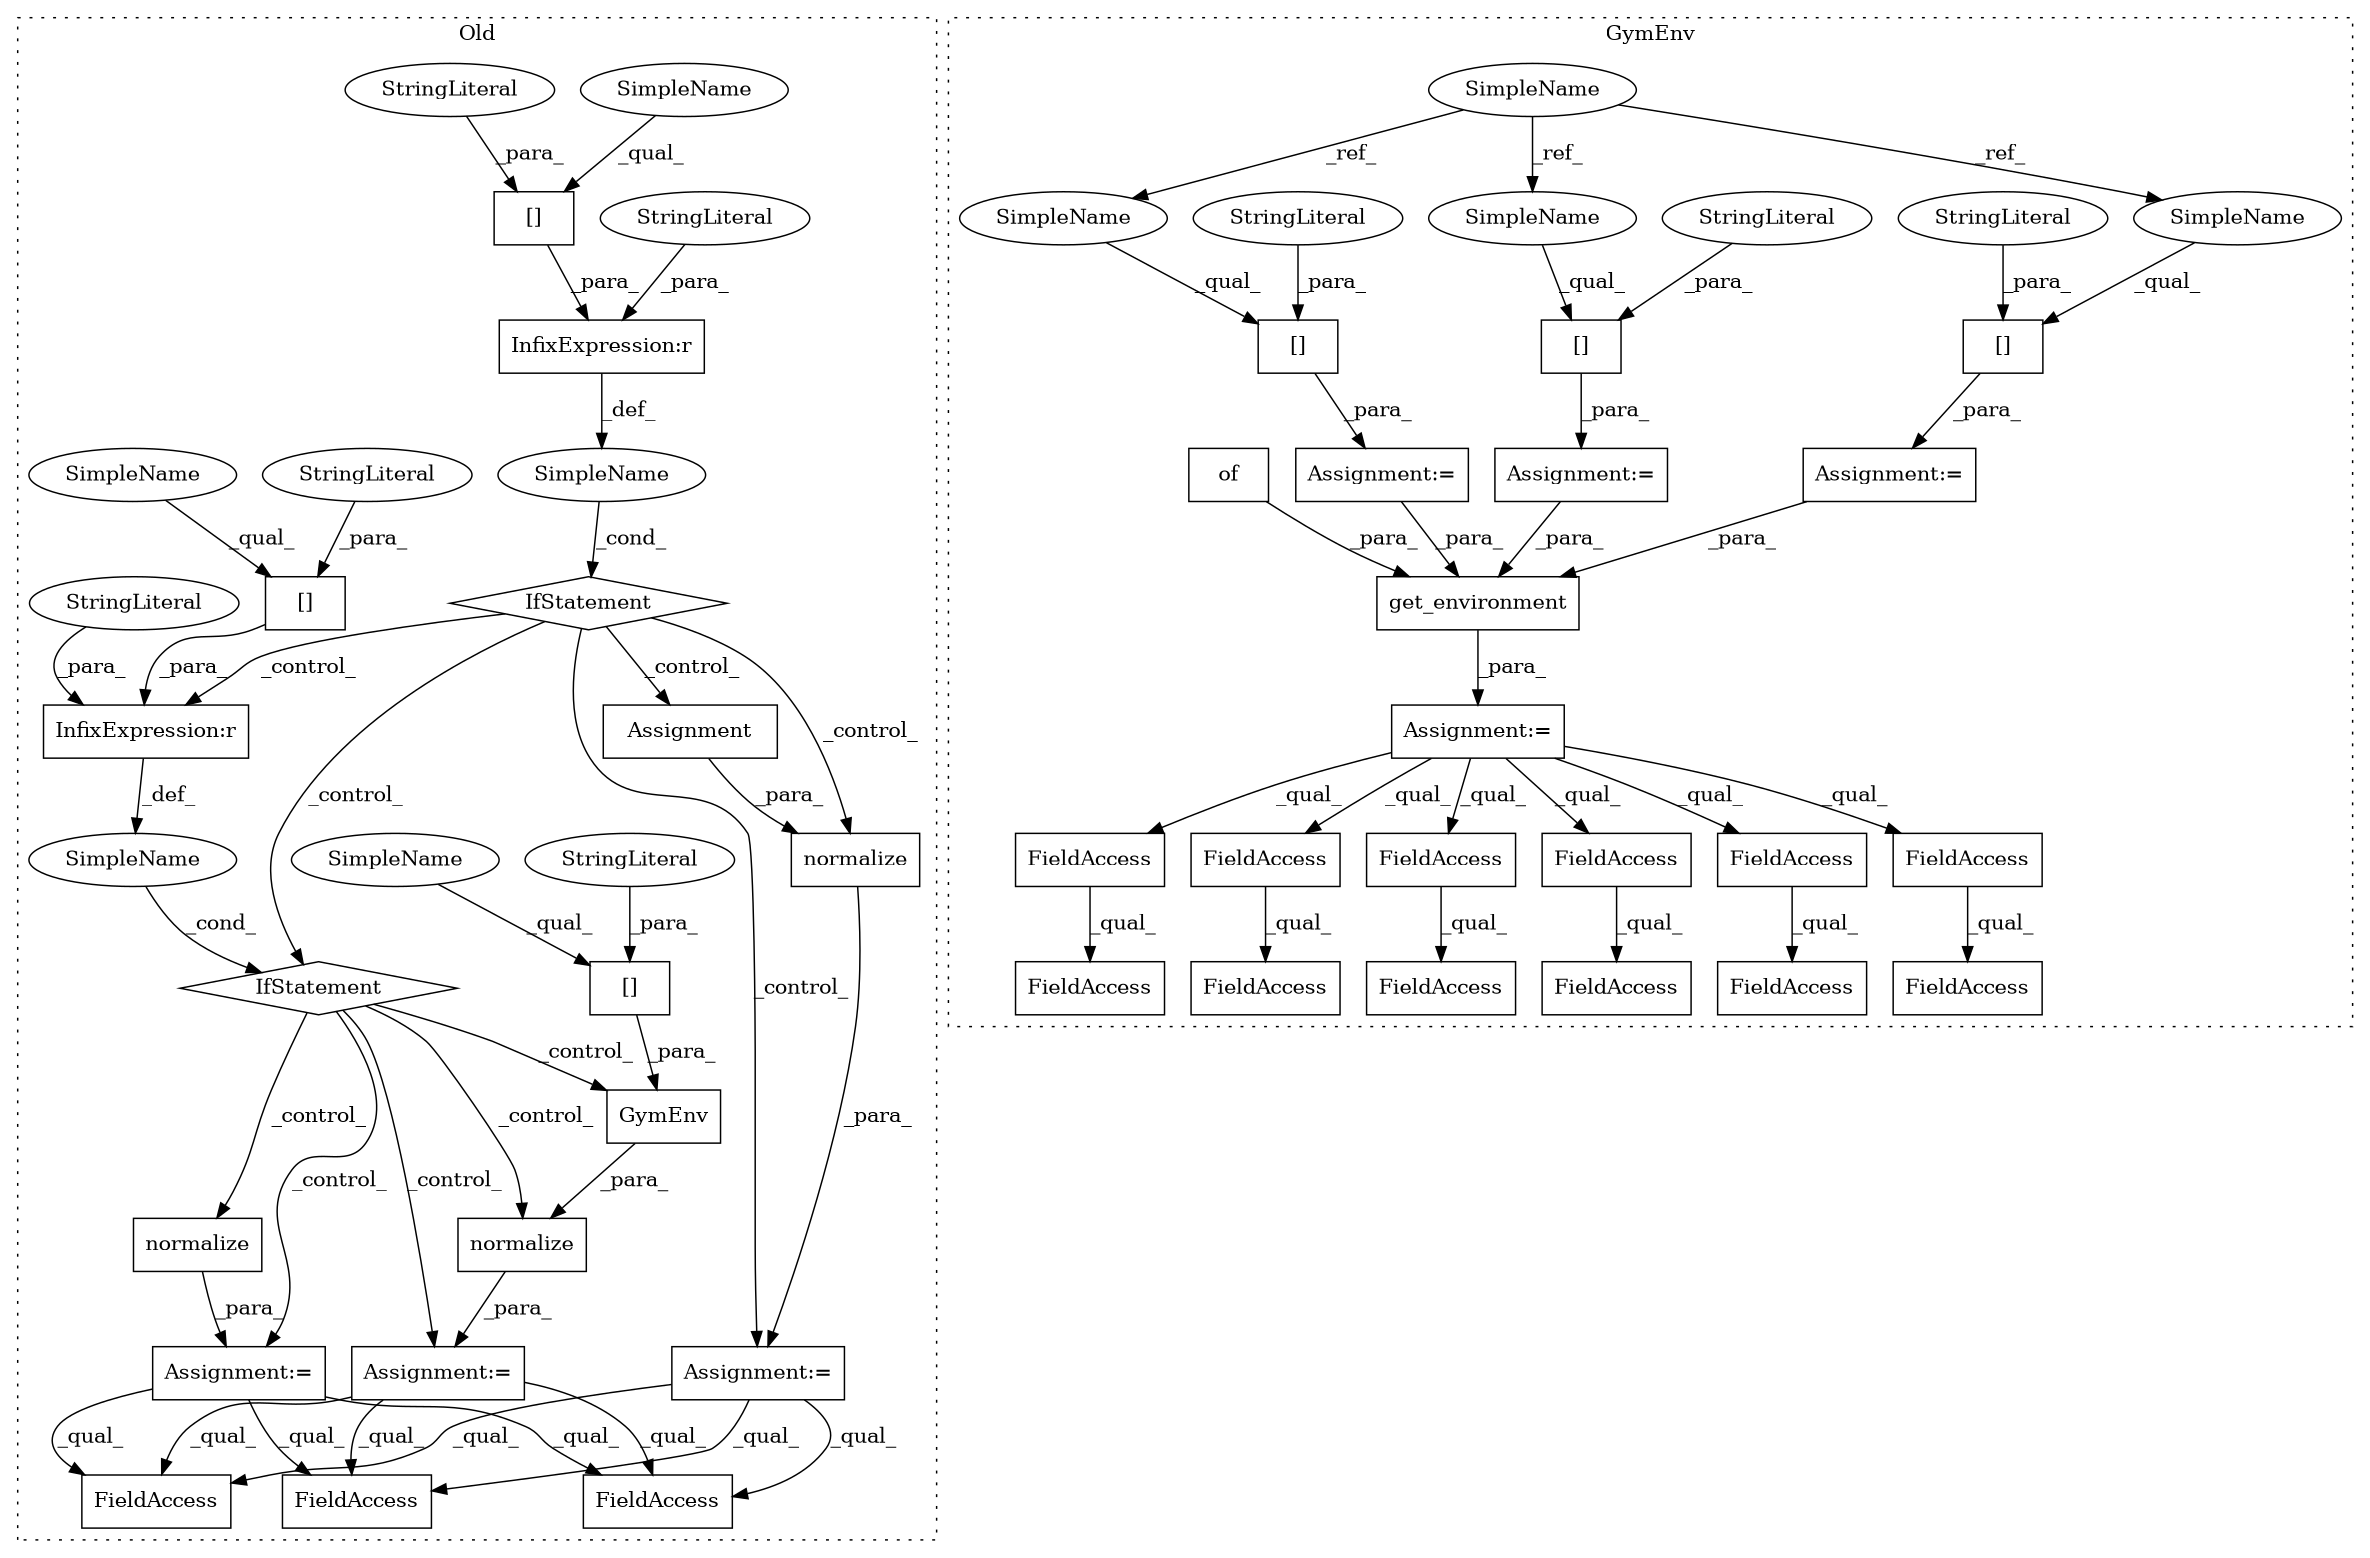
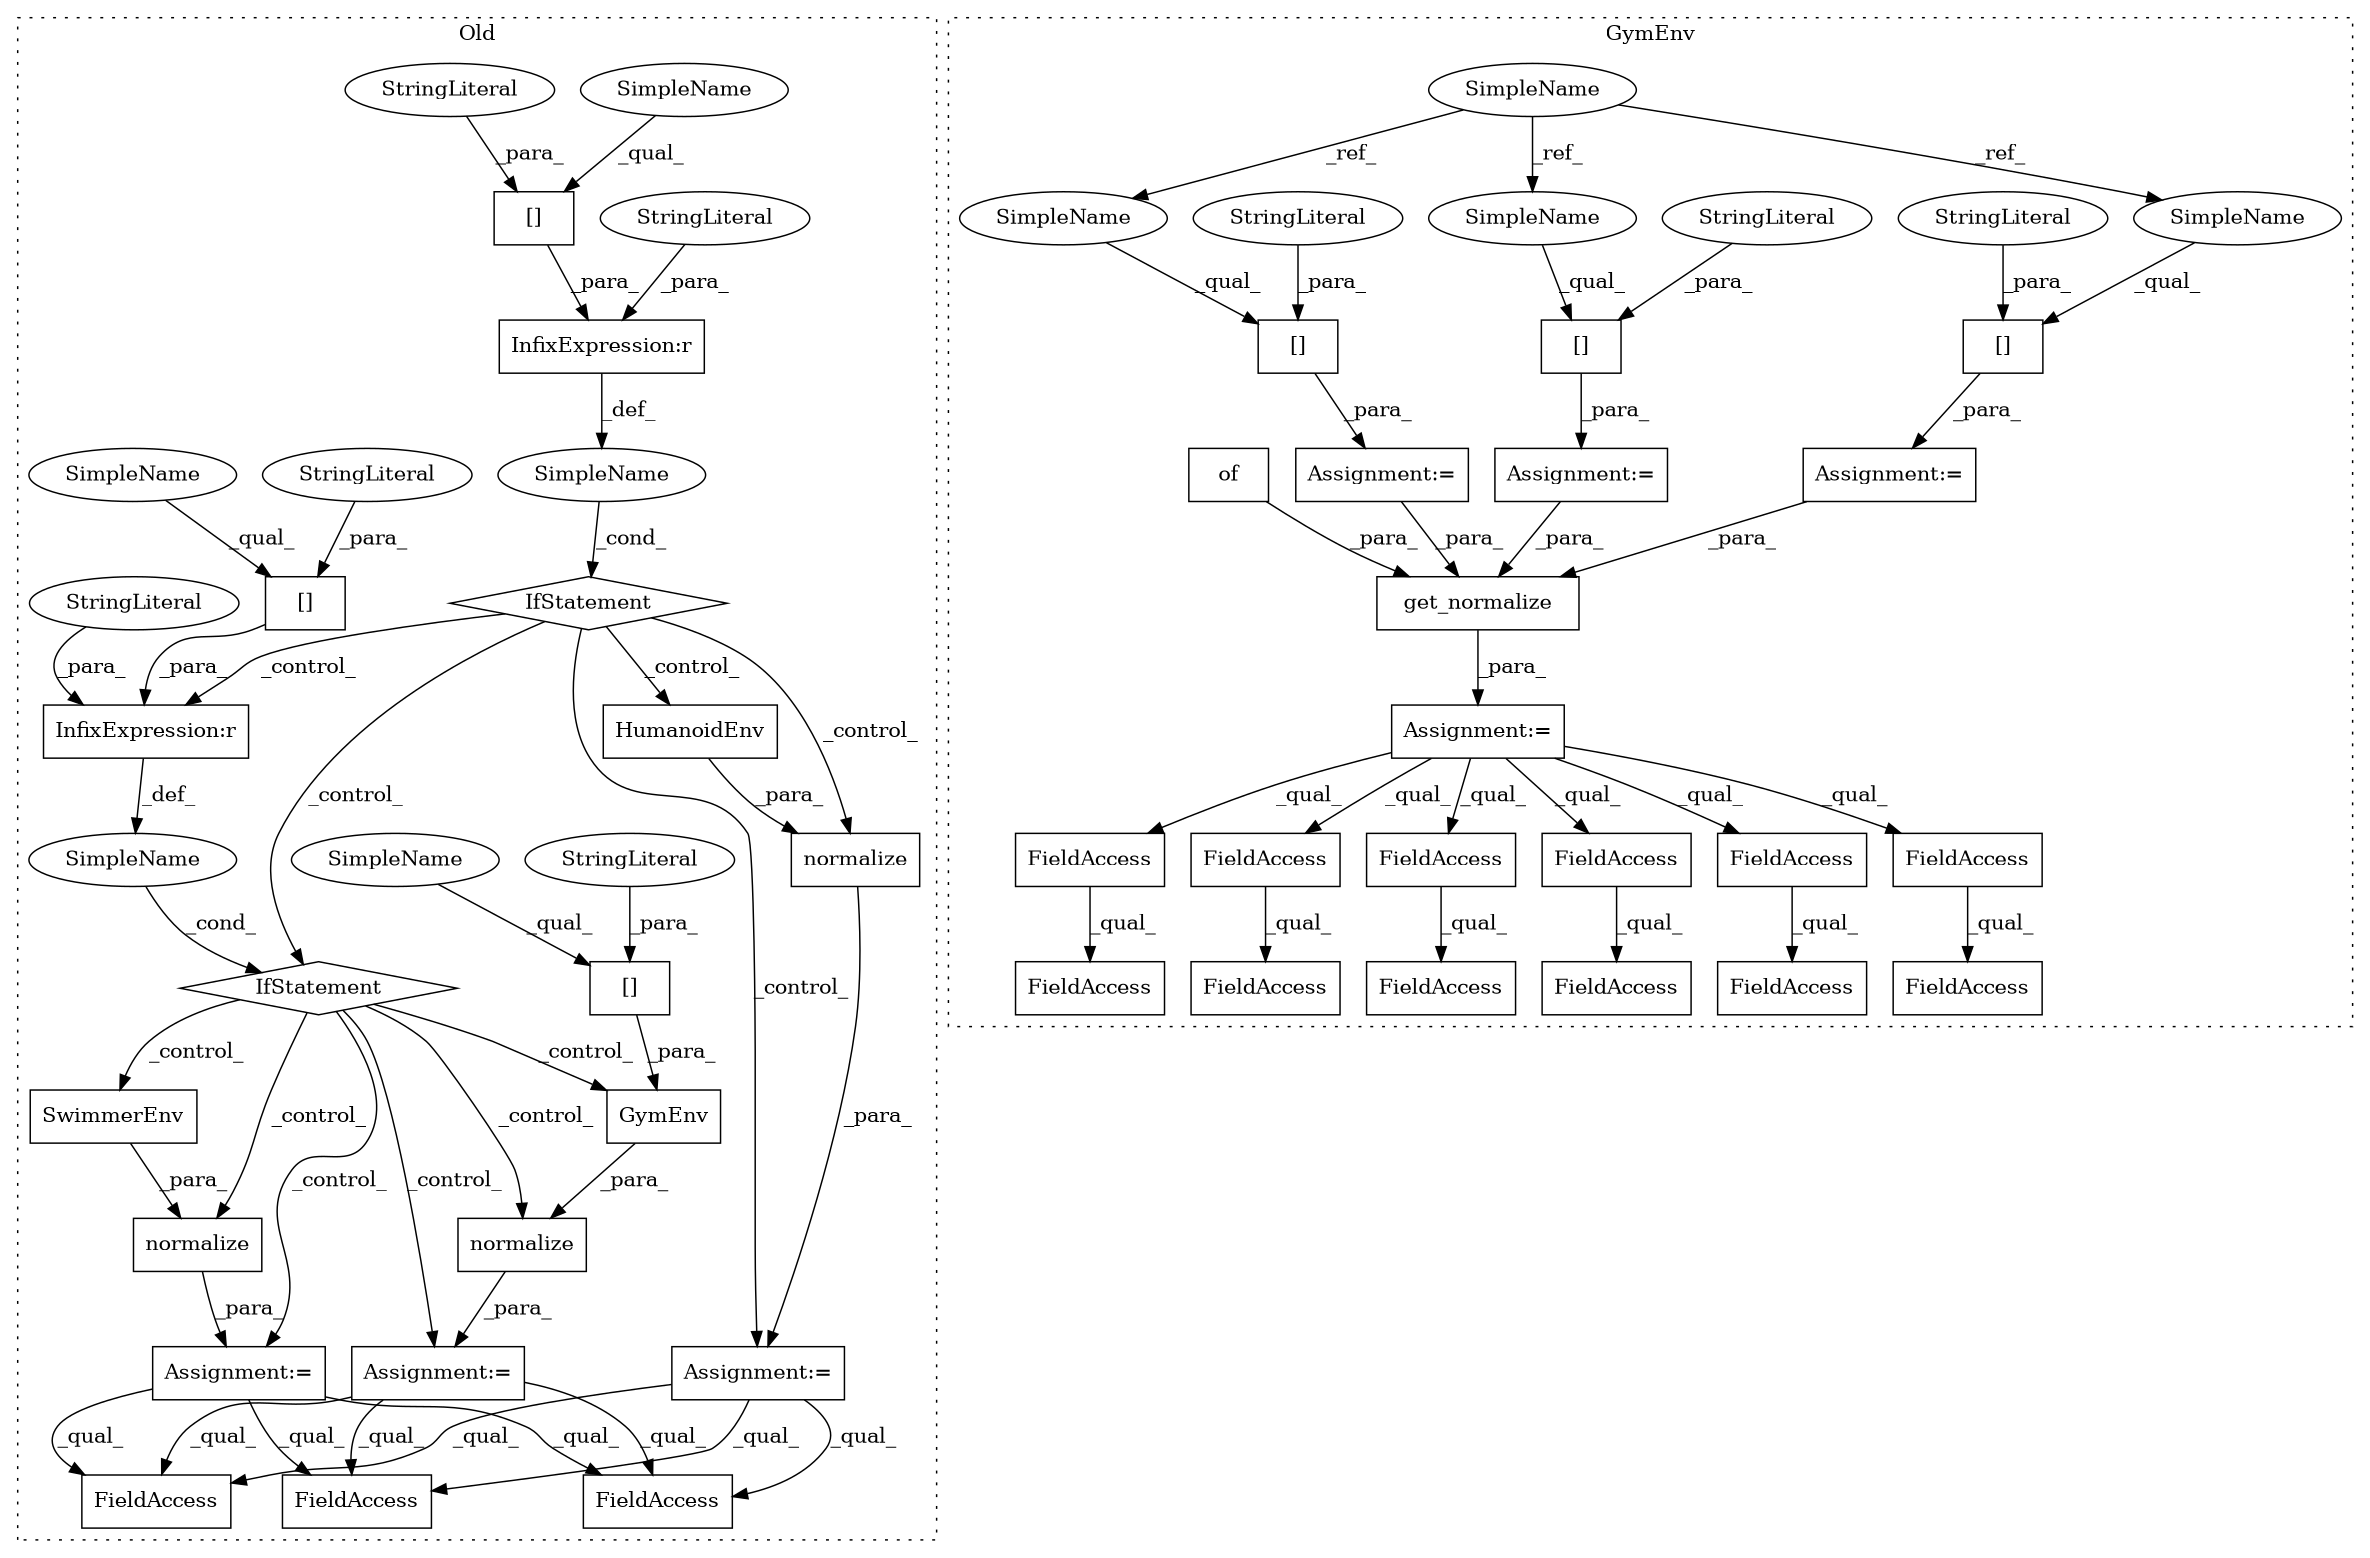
(1478, 603) -> (1478, 603)
(690, 732) -> (690, 732)
none -> (114, 1117)
